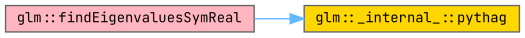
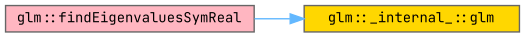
(412, 19) -> (412, 19)
